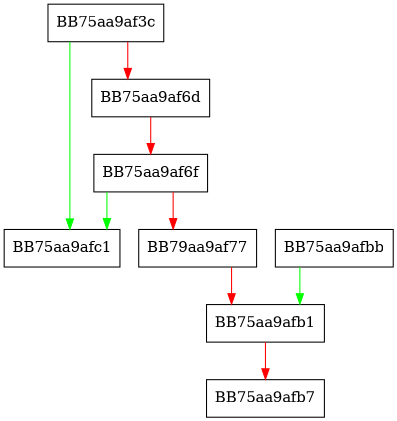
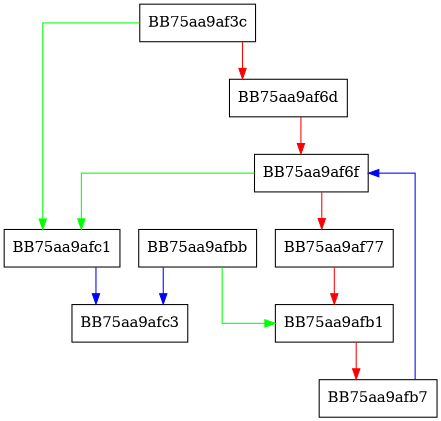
(198, 248) -> (334, 248)
none -> (415, 258)
none -> (130, 323)
